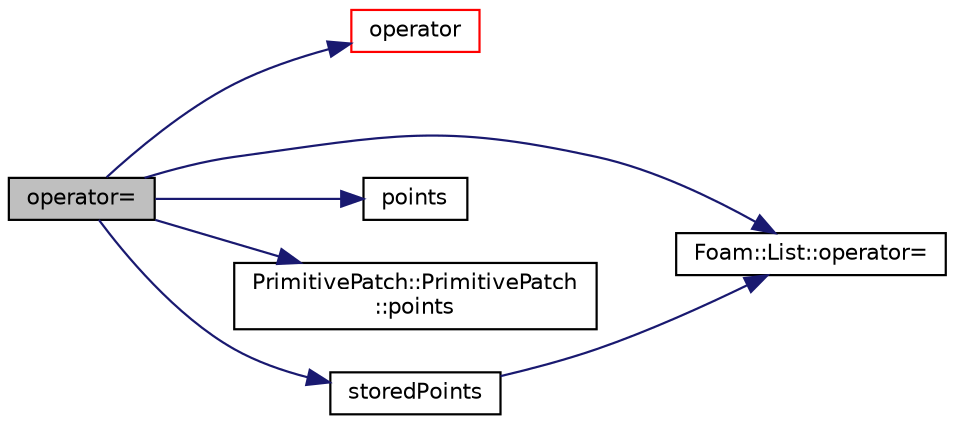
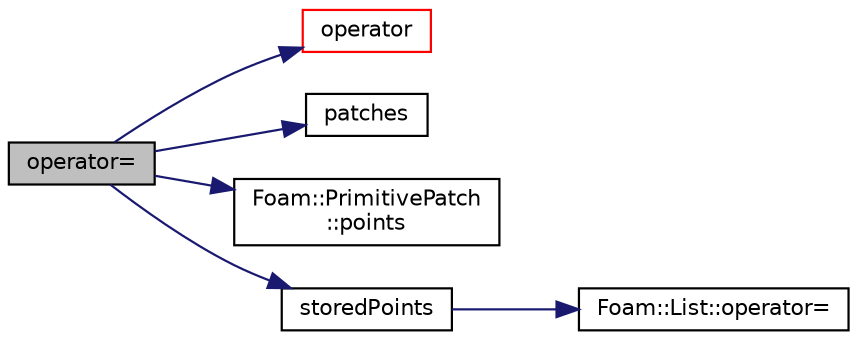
(456, 136) -> none
(415, 199) -> (367, 115)
(415, 296) -> (367, 212)
